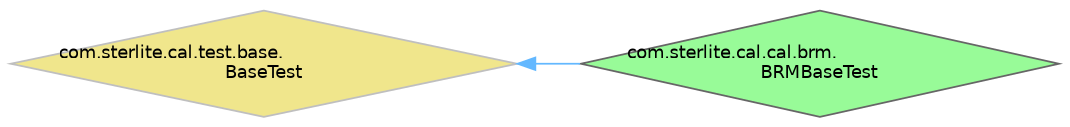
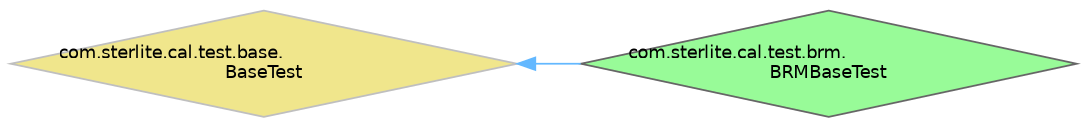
(820, 64) -> (829, 64)
